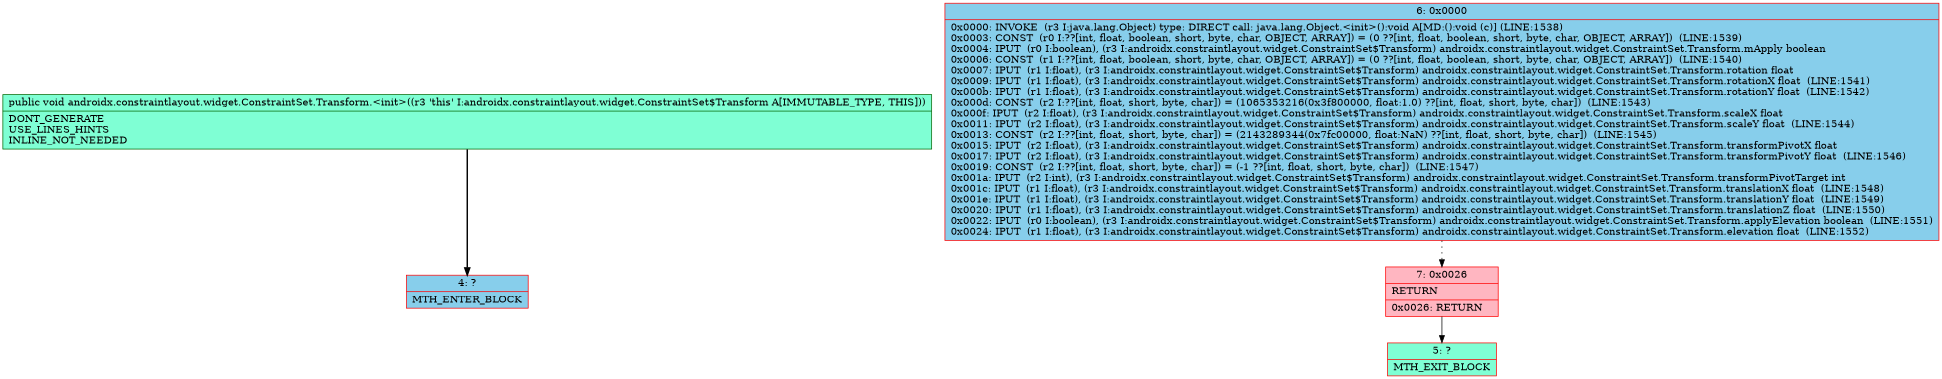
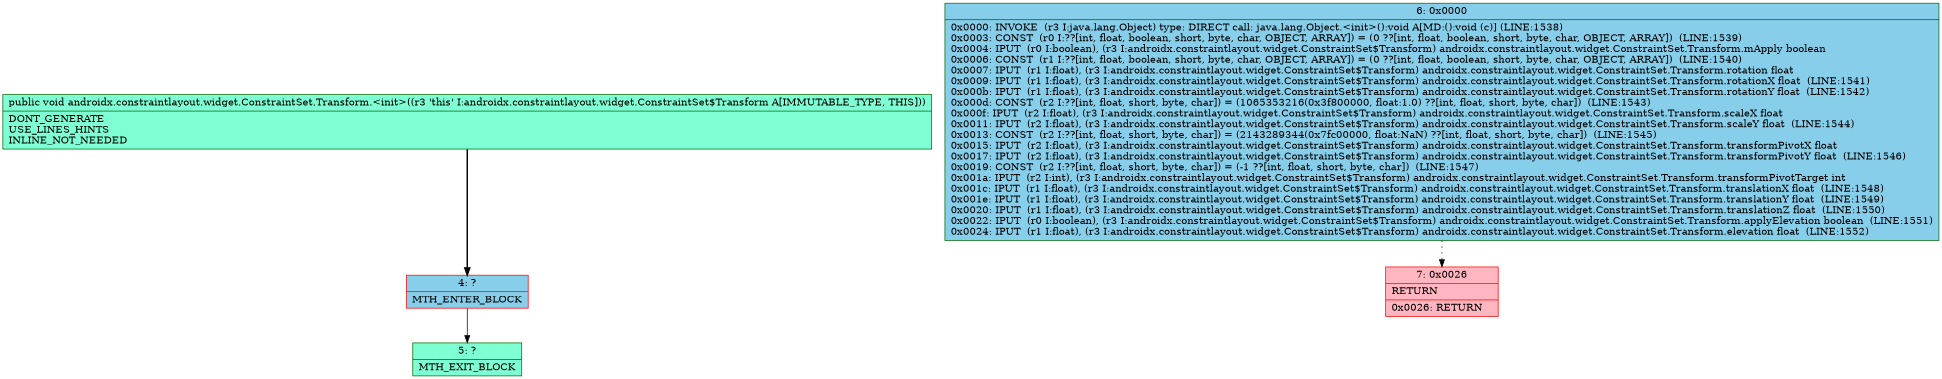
(1442, 122) -> (1442, 122)
(1442, 326) -> (467, 322)
(1442, 359) -> (467, 359)
